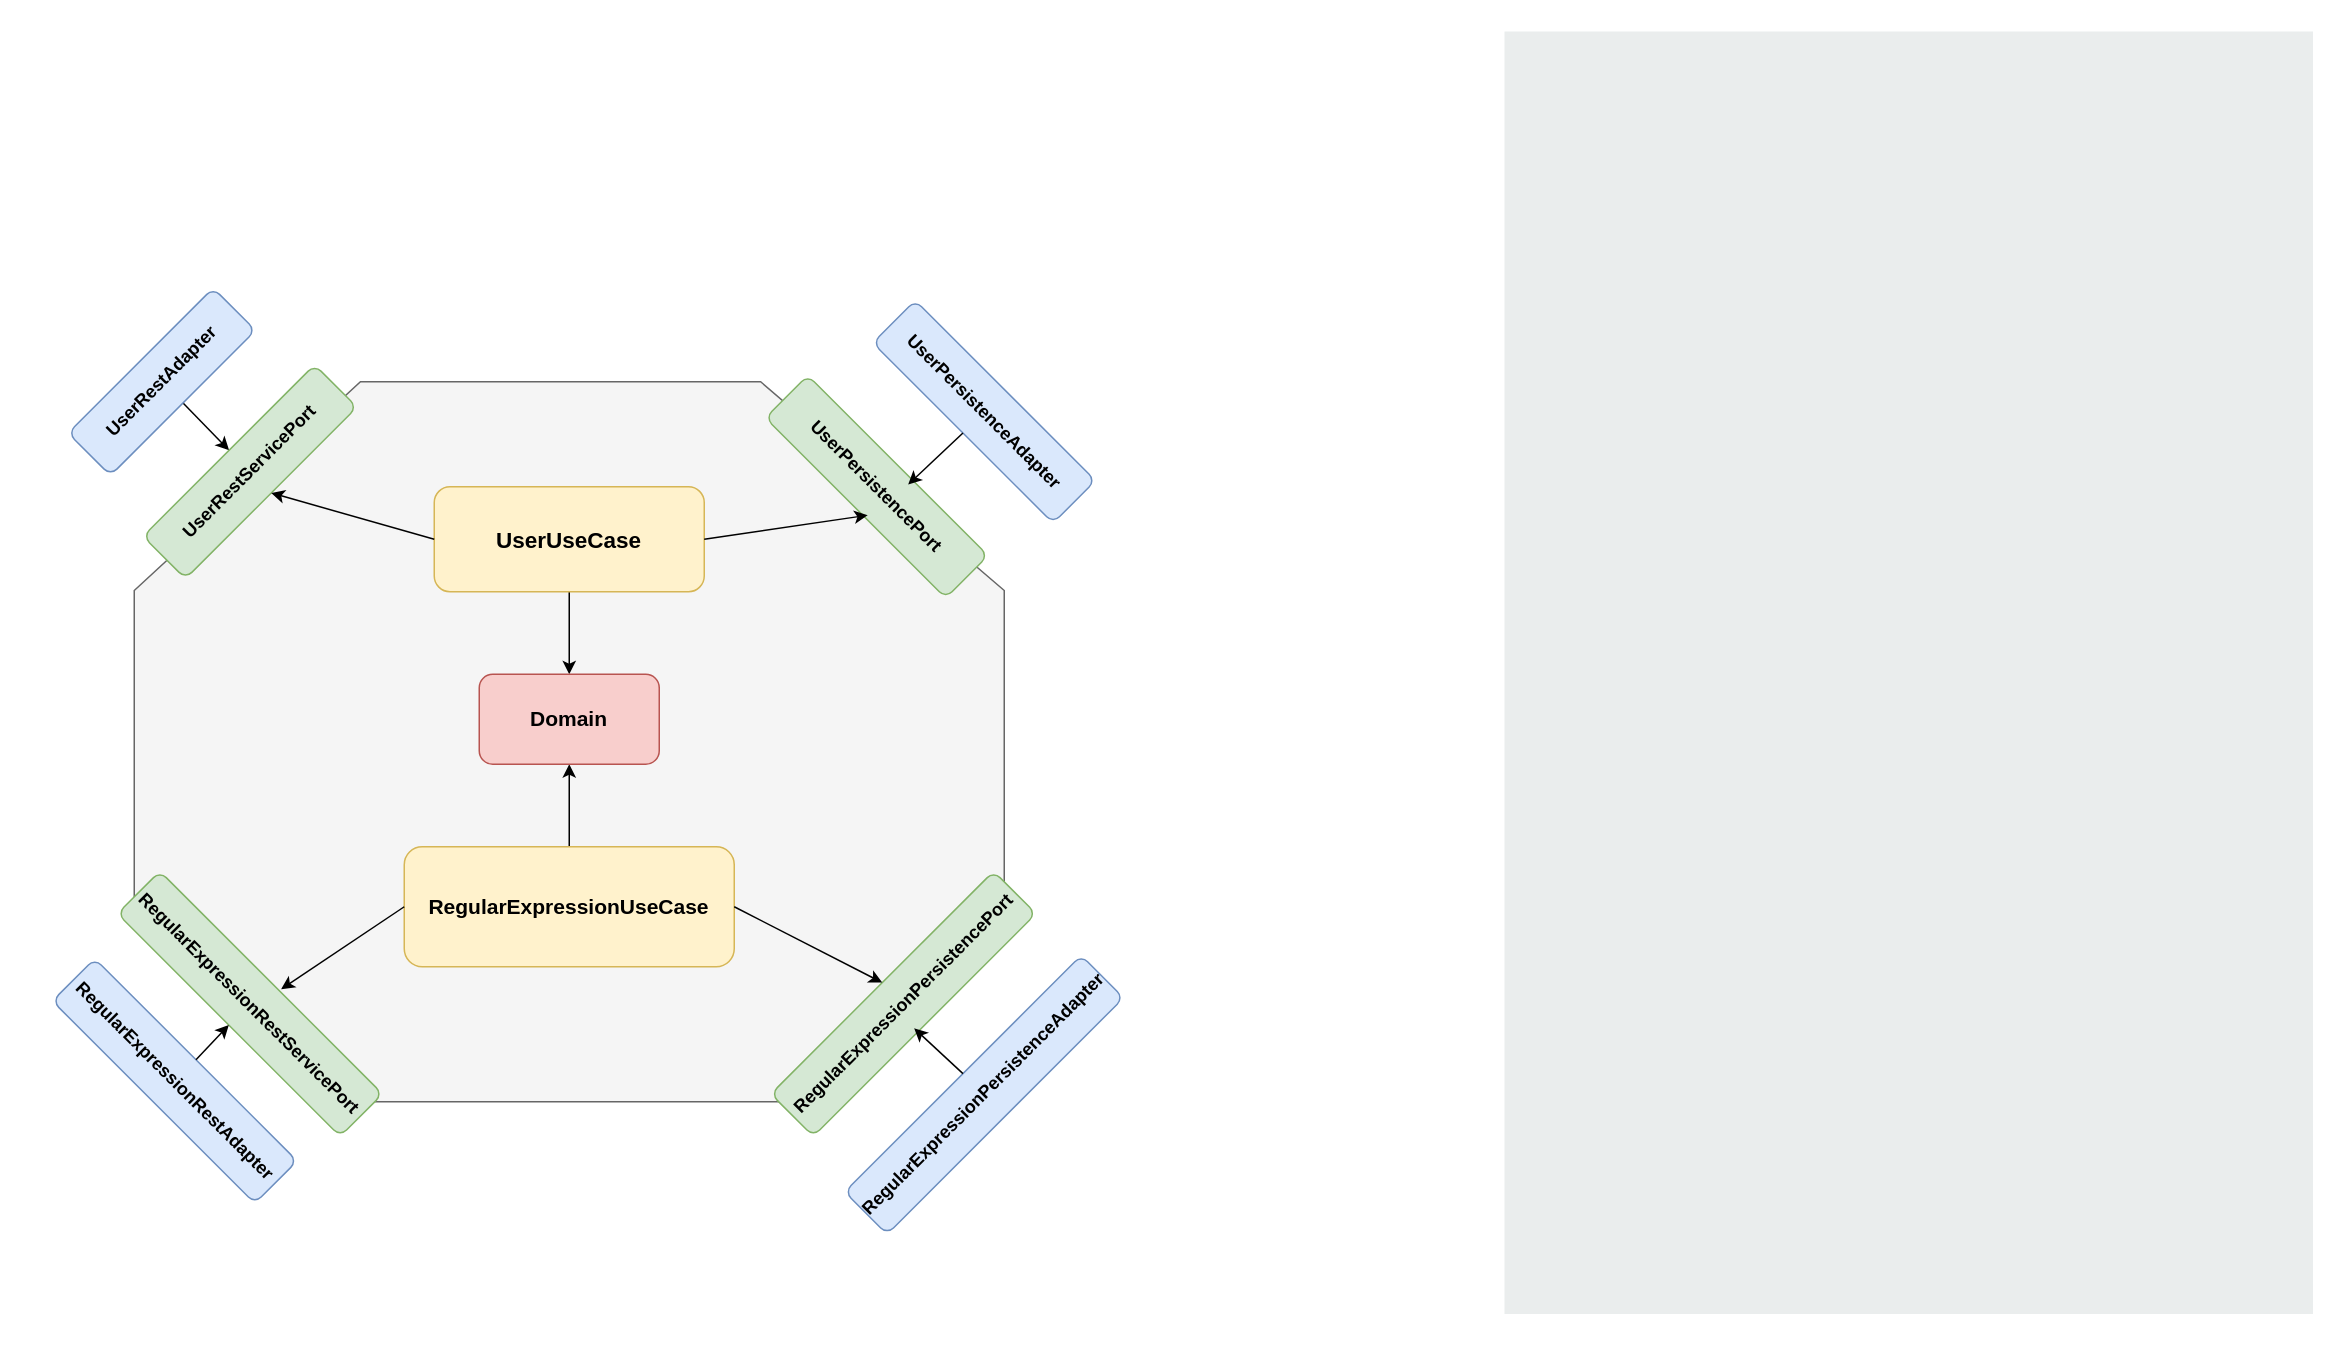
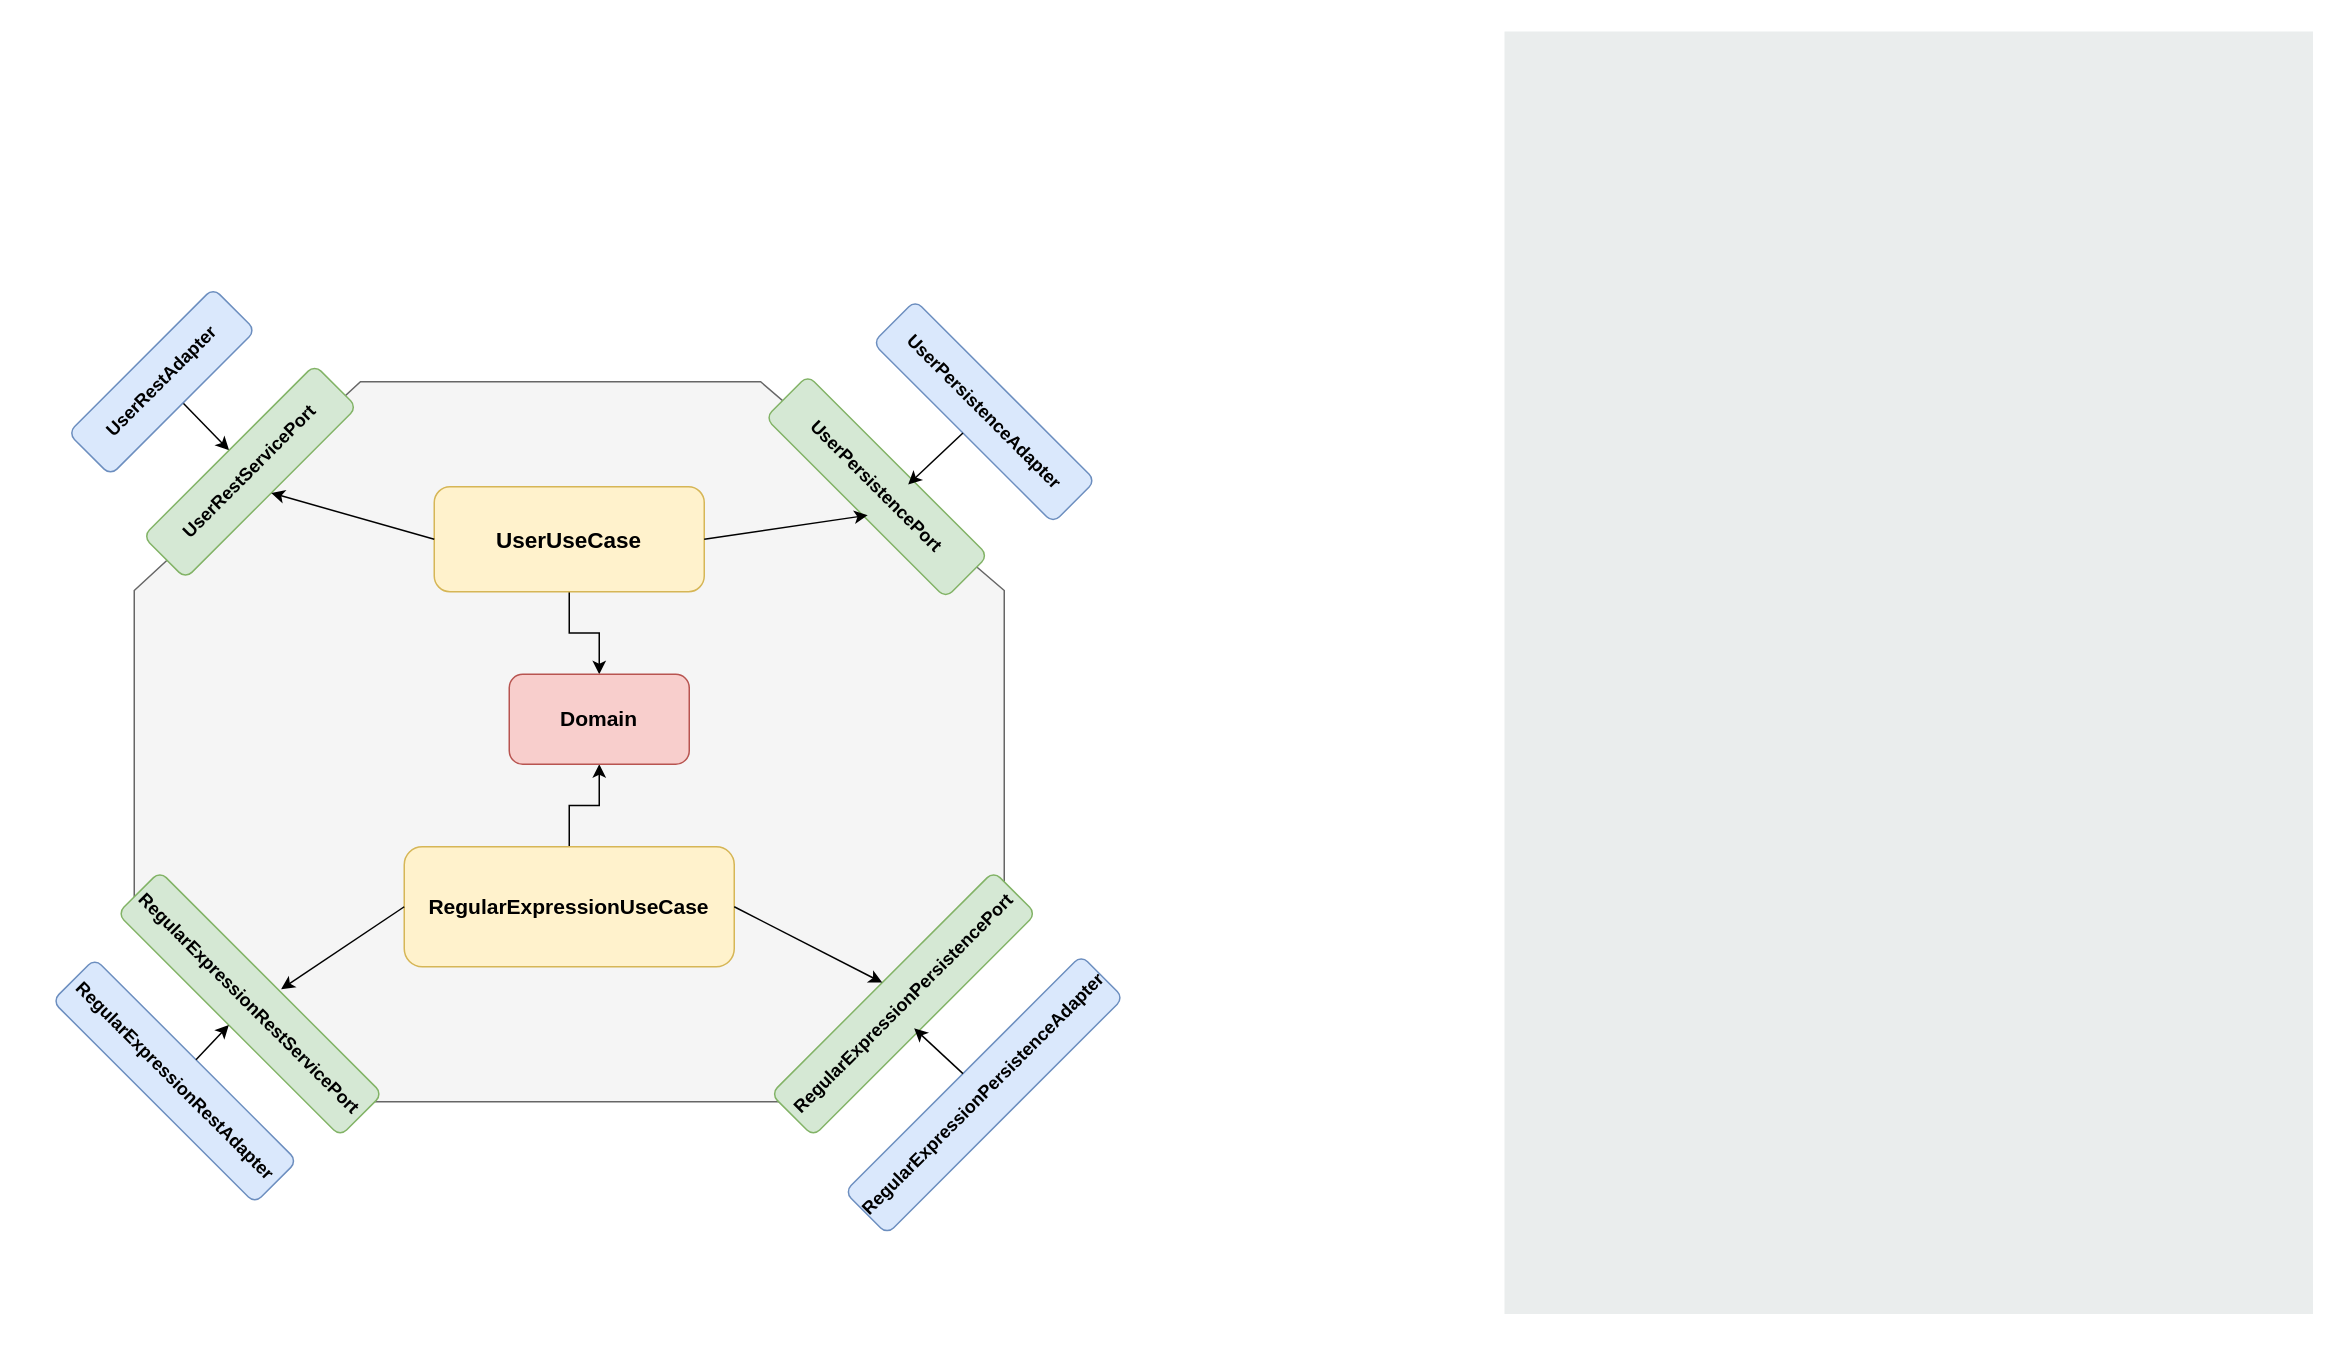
(569, 719) -> (599, 719)
